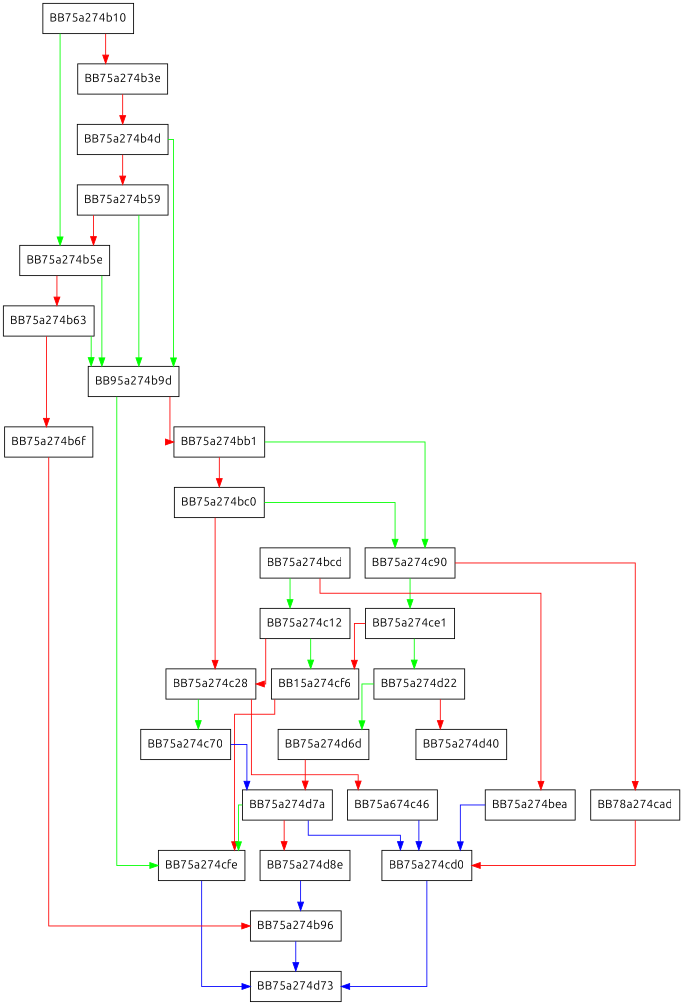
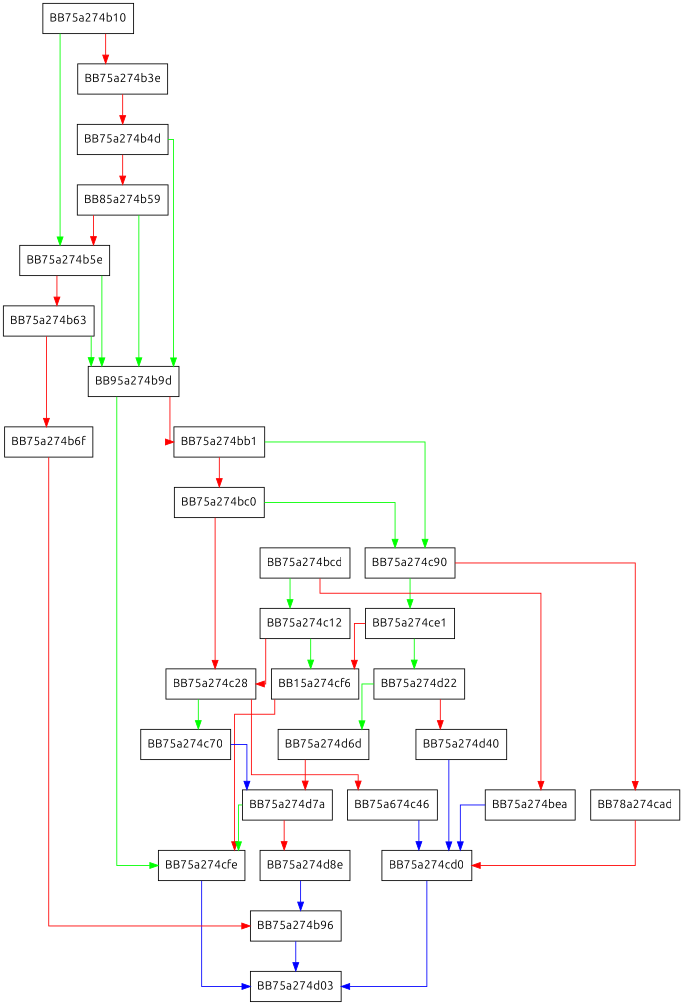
(123, 200) -> (123, 200)
(350, 835) -> (449, 801)
(296, 986) -> (296, 986)
